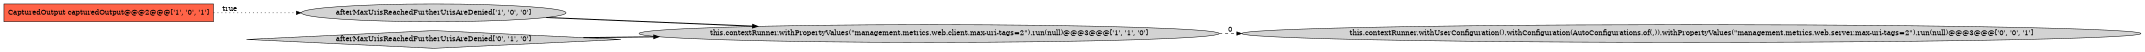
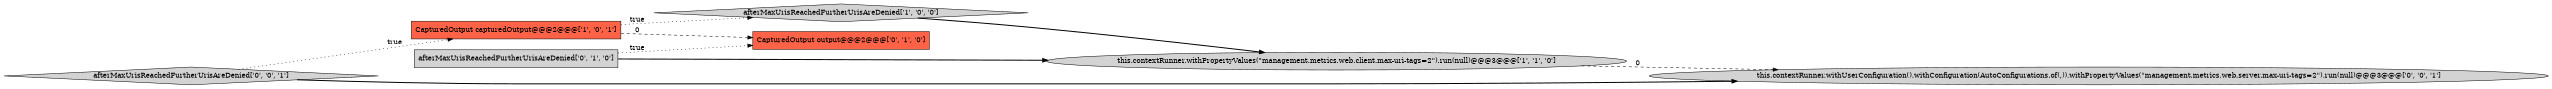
(434, 13) -> (841, 13)
(434, 39) -> (516, 59)
none -> (841, 40)
none -> (191, 76)
